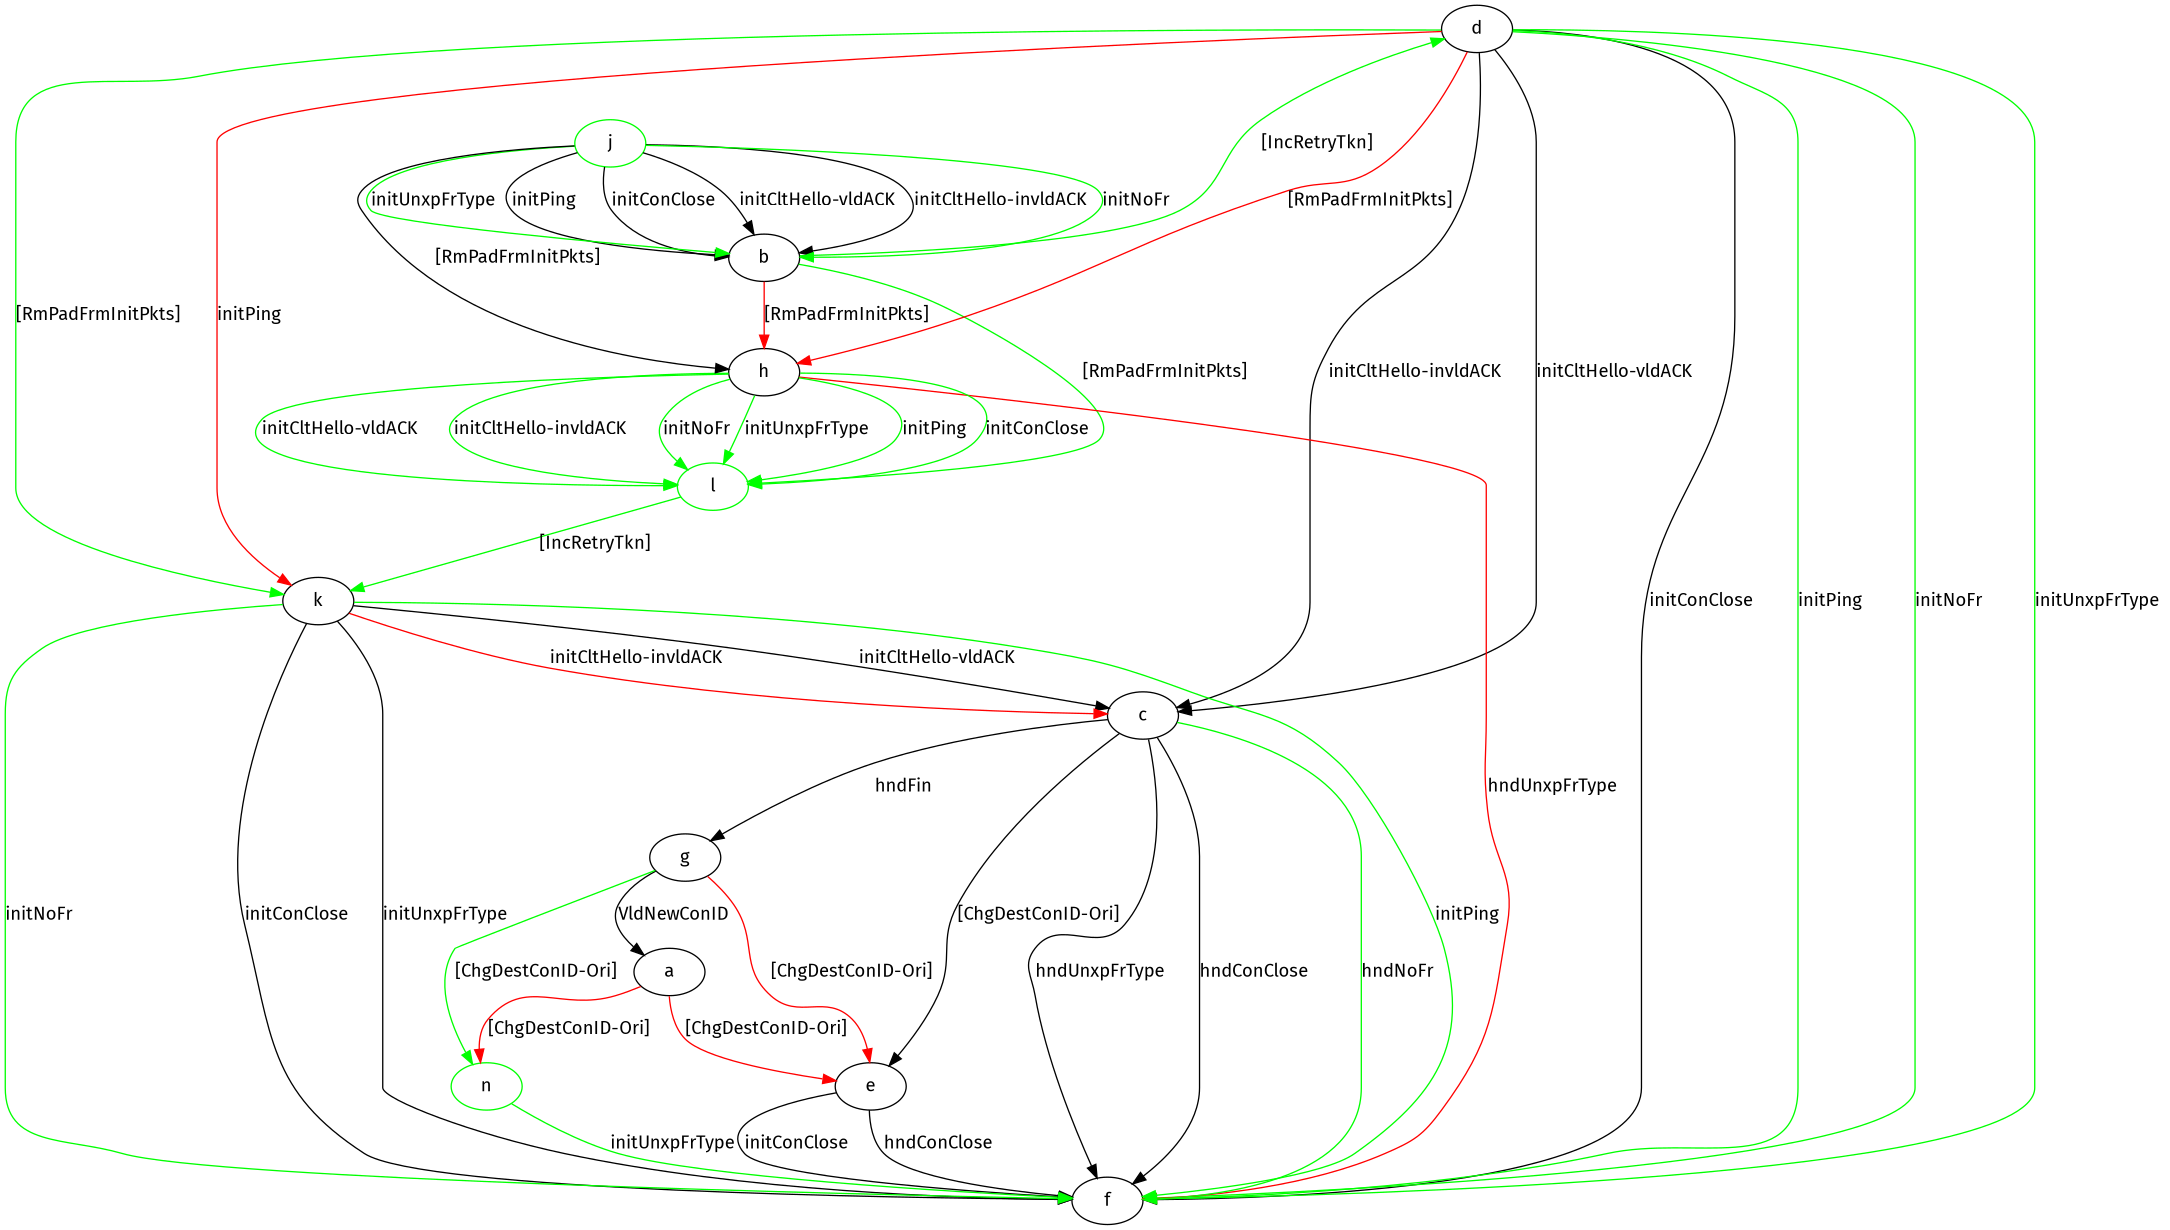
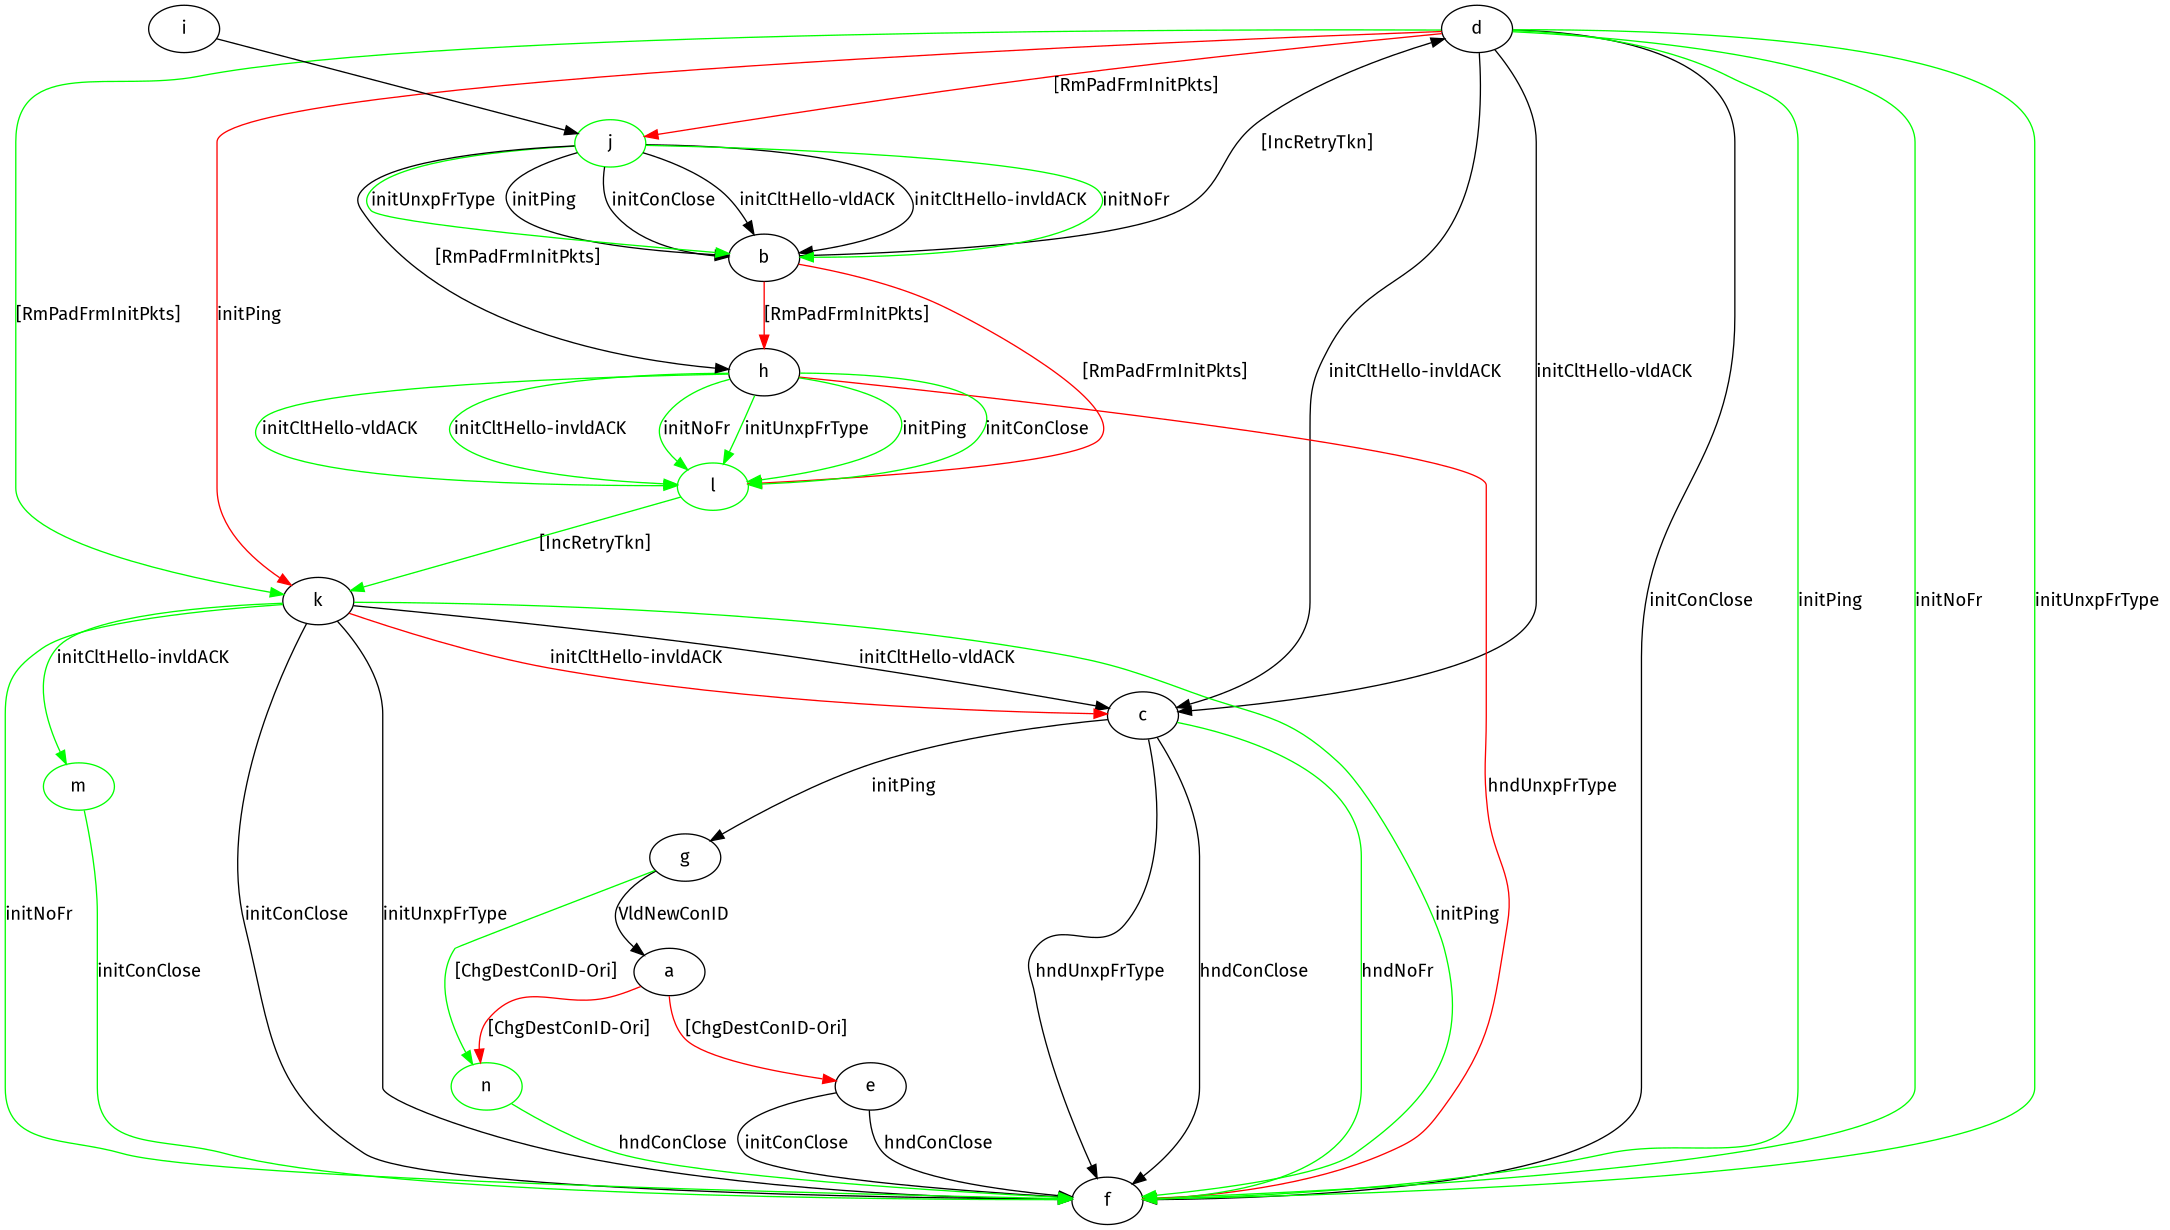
none -> (184, 29)
(1146, 223) -> (1146, 223)
(1163, 237) -> (1049, 77)
(1103, 427) -> (1103, 427)
none -> (79, 787)
(906, 787) -> (906, 787)
(976, 875) -> none
(765, 989) -> none
(675, 1144) -> (675, 1144)
